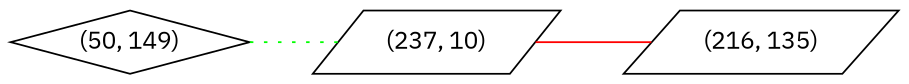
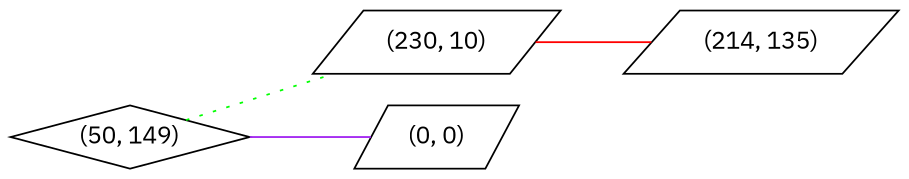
(437, 42) -> (437, 42)
(761, 42) -> (761, 42)
none -> (437, 137)
